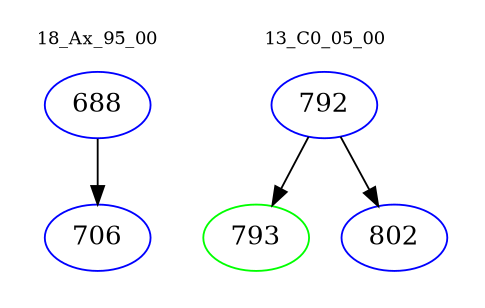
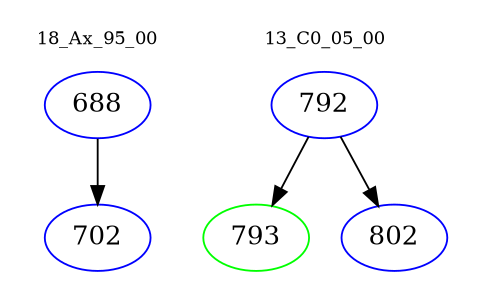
(98, 238) -> (98, 238)
